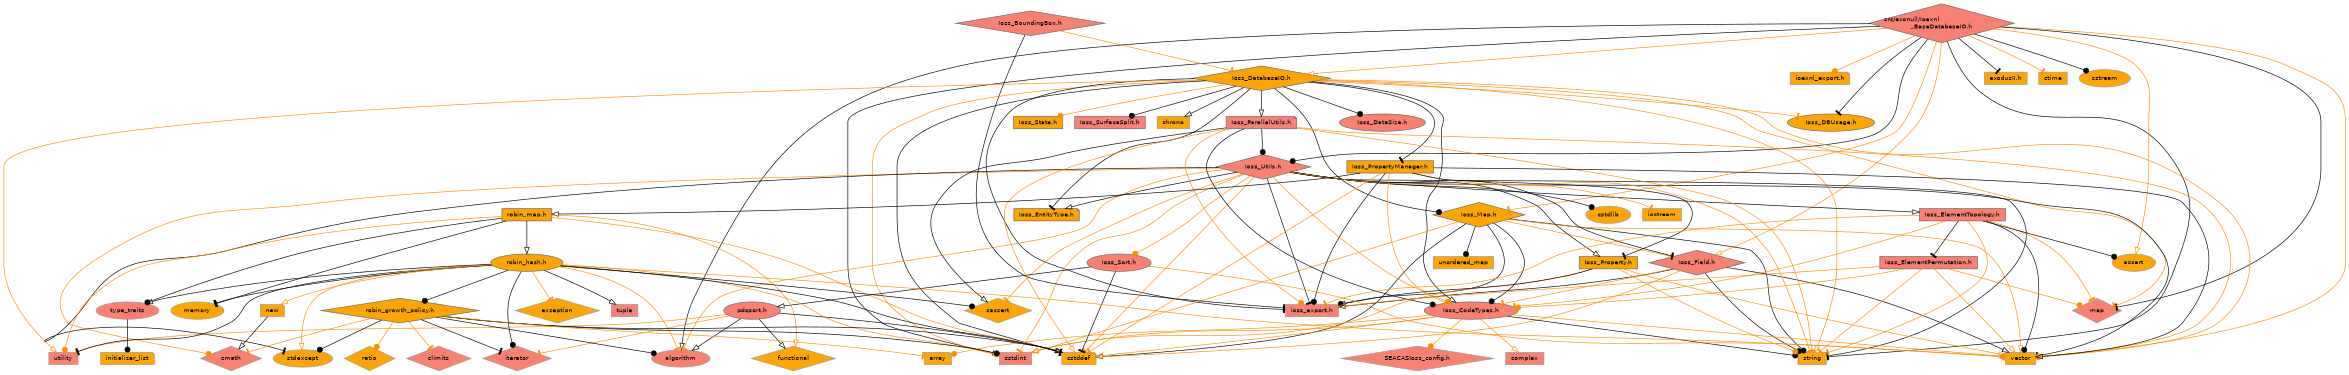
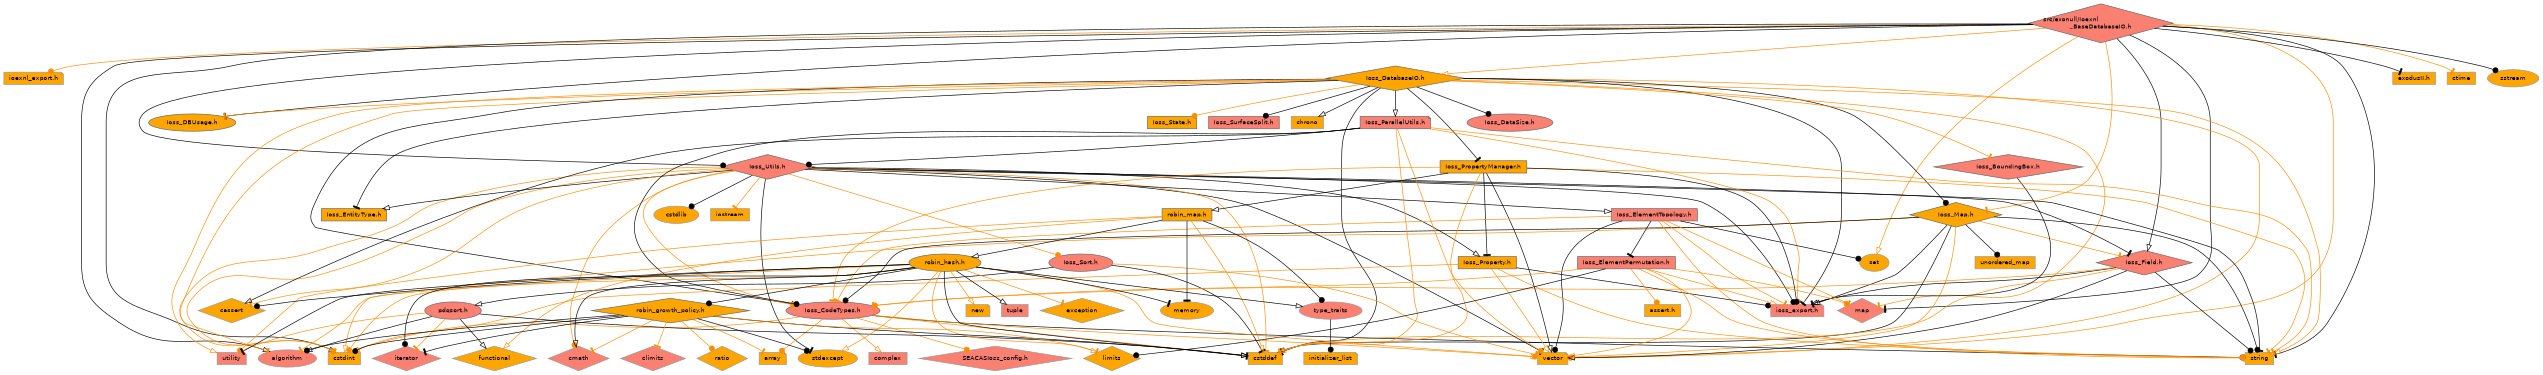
(1145, 51) -> (1859, 111)
(1868, 170) -> (2161, 136)
(1288, 240) -> (1580, 190)
(2134, 263) -> (1874, 263)
none -> (1663, 311)
(258, 328) -> (727, 280)
(1015, 358) -> (344, 358)
none -> (1112, 358)
